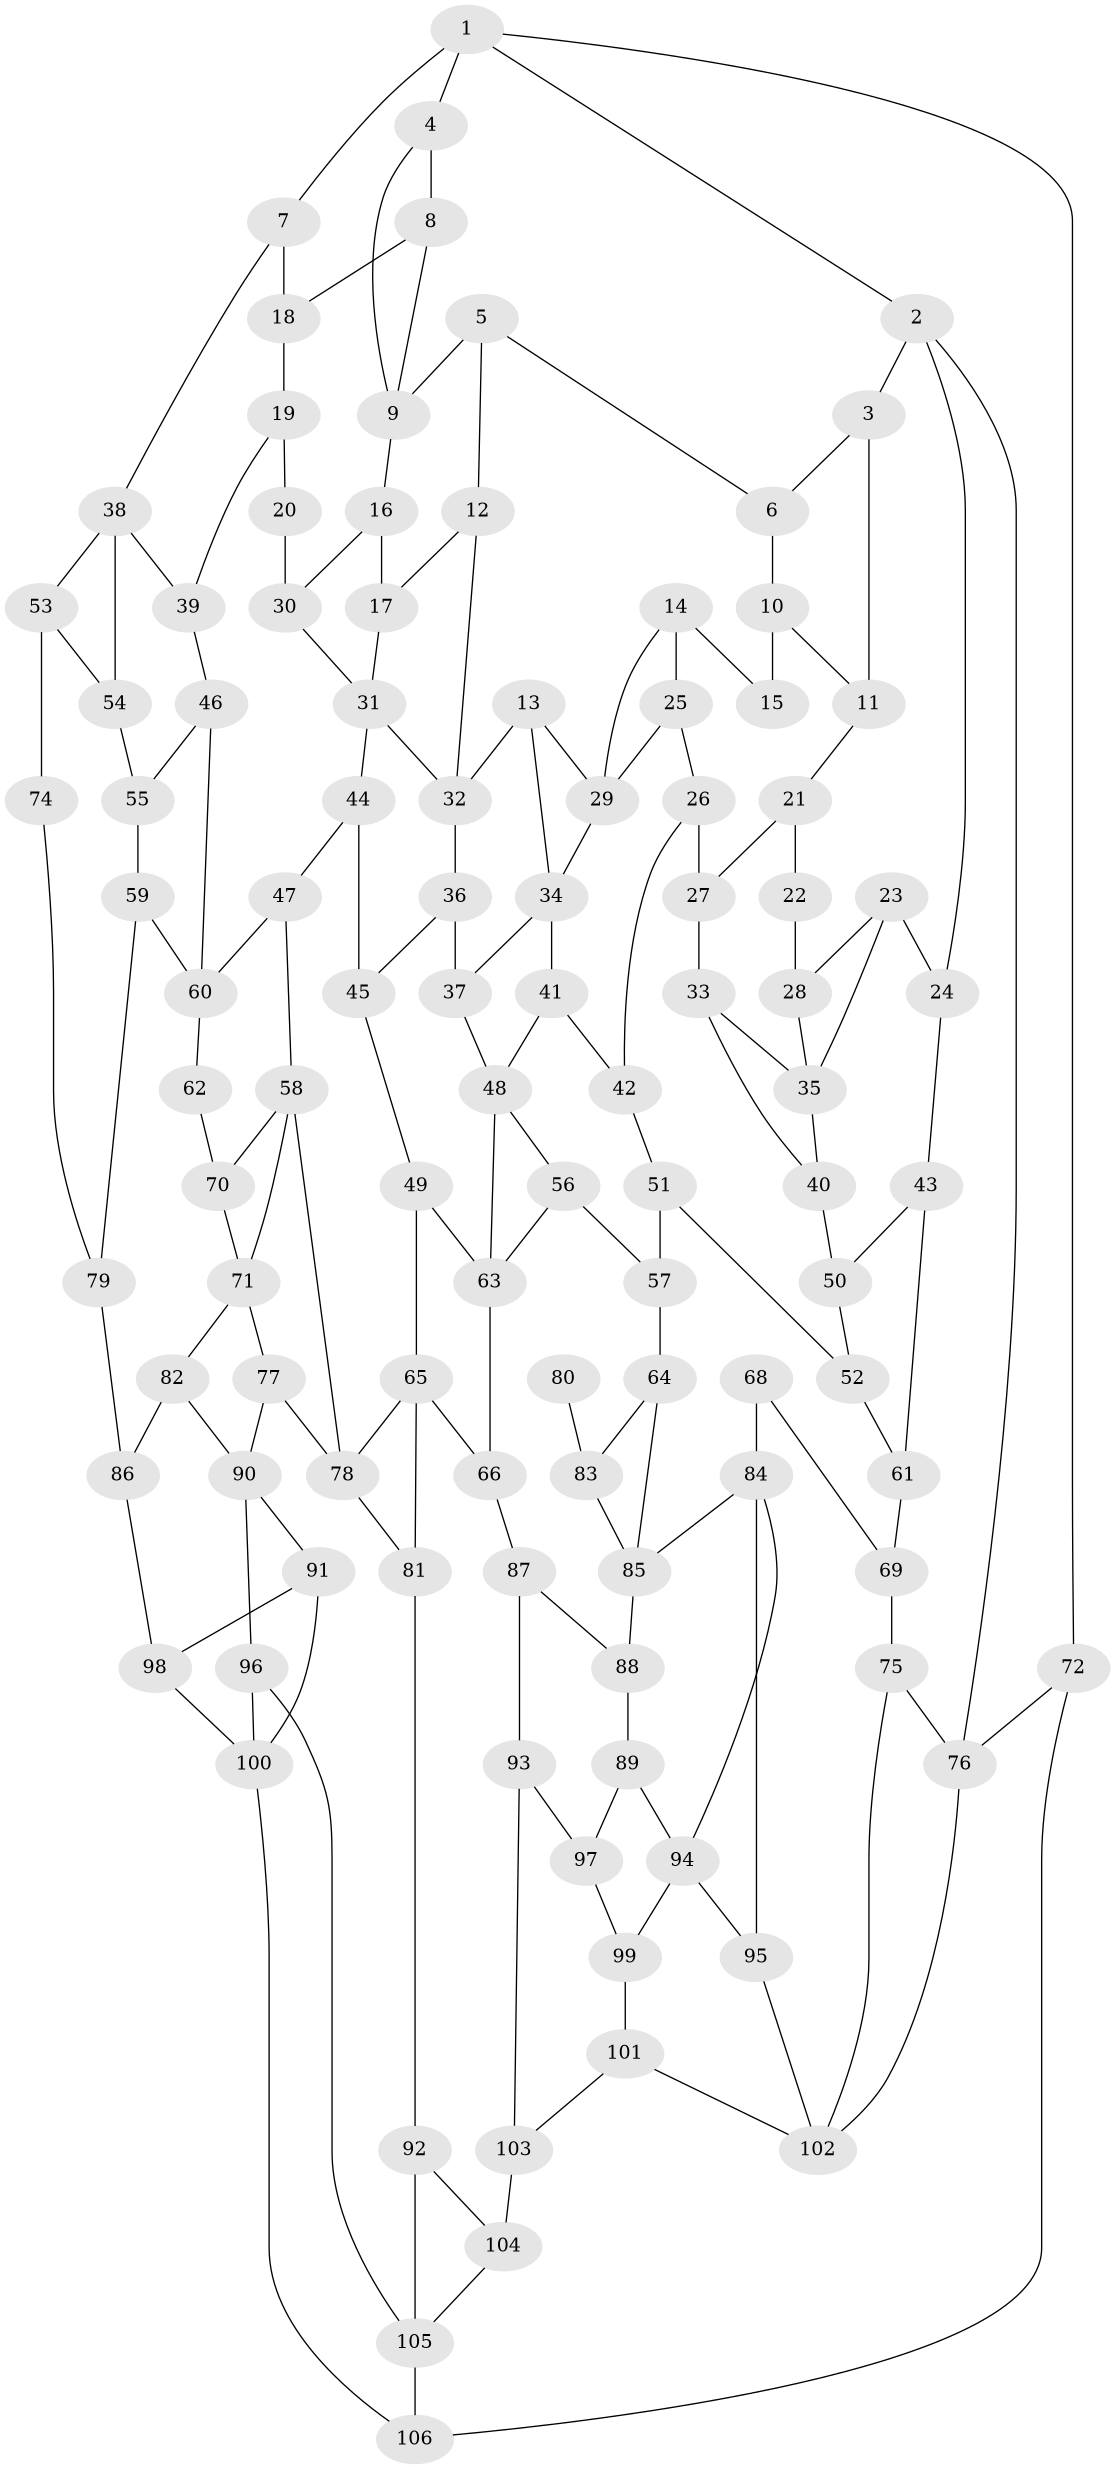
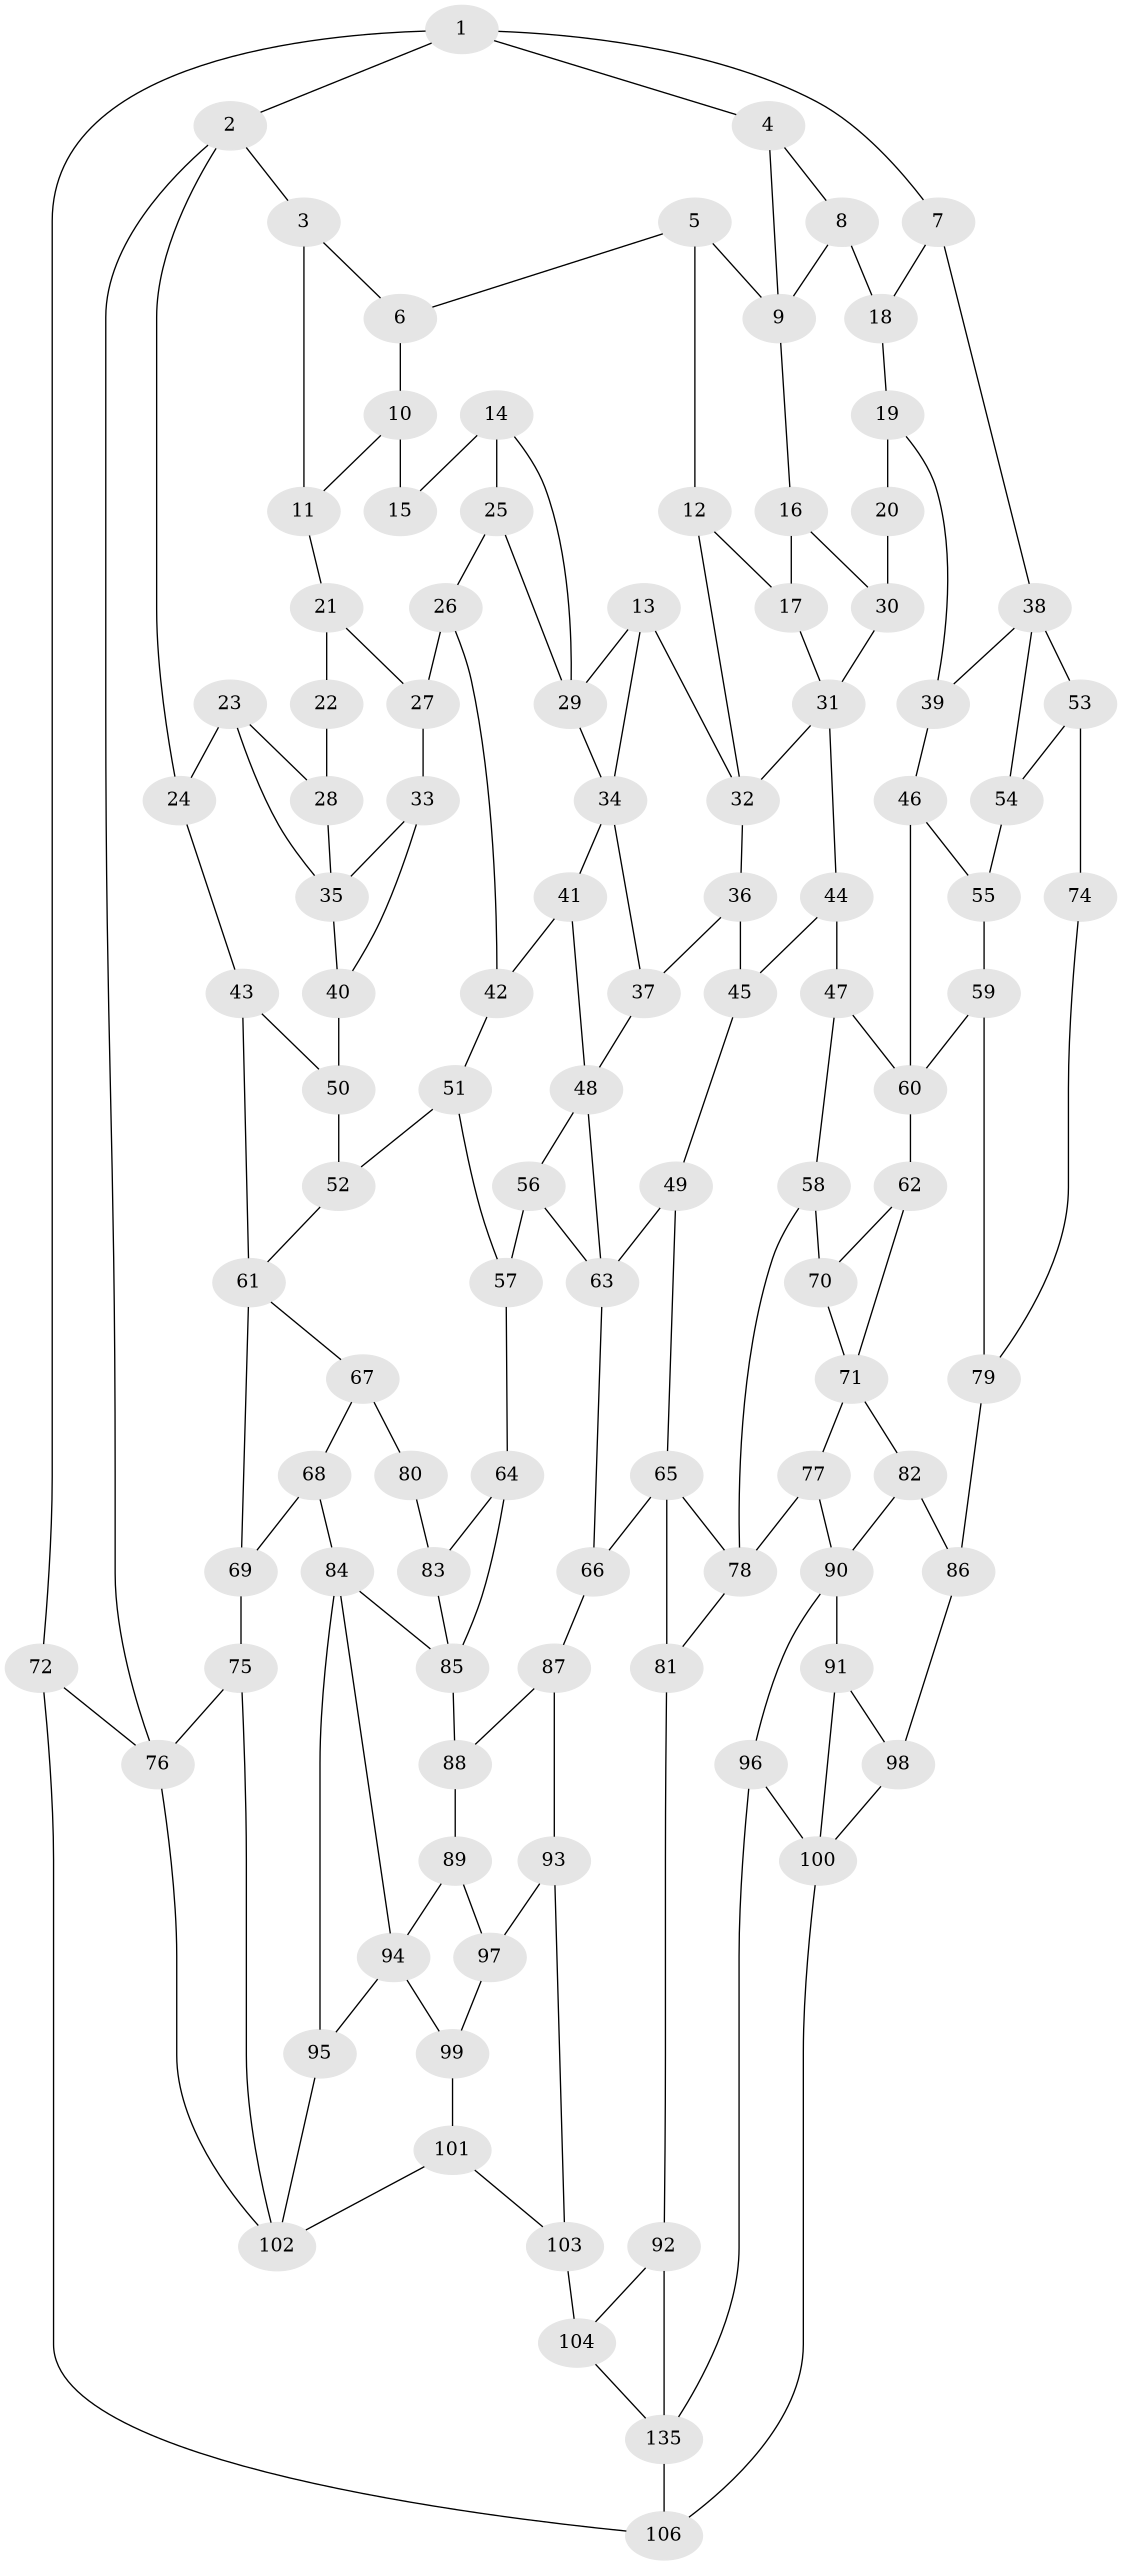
(272, 1187) -> (881, 1283)
none -> (363, 1379)
(415, 2343) -> (664, 2439)
